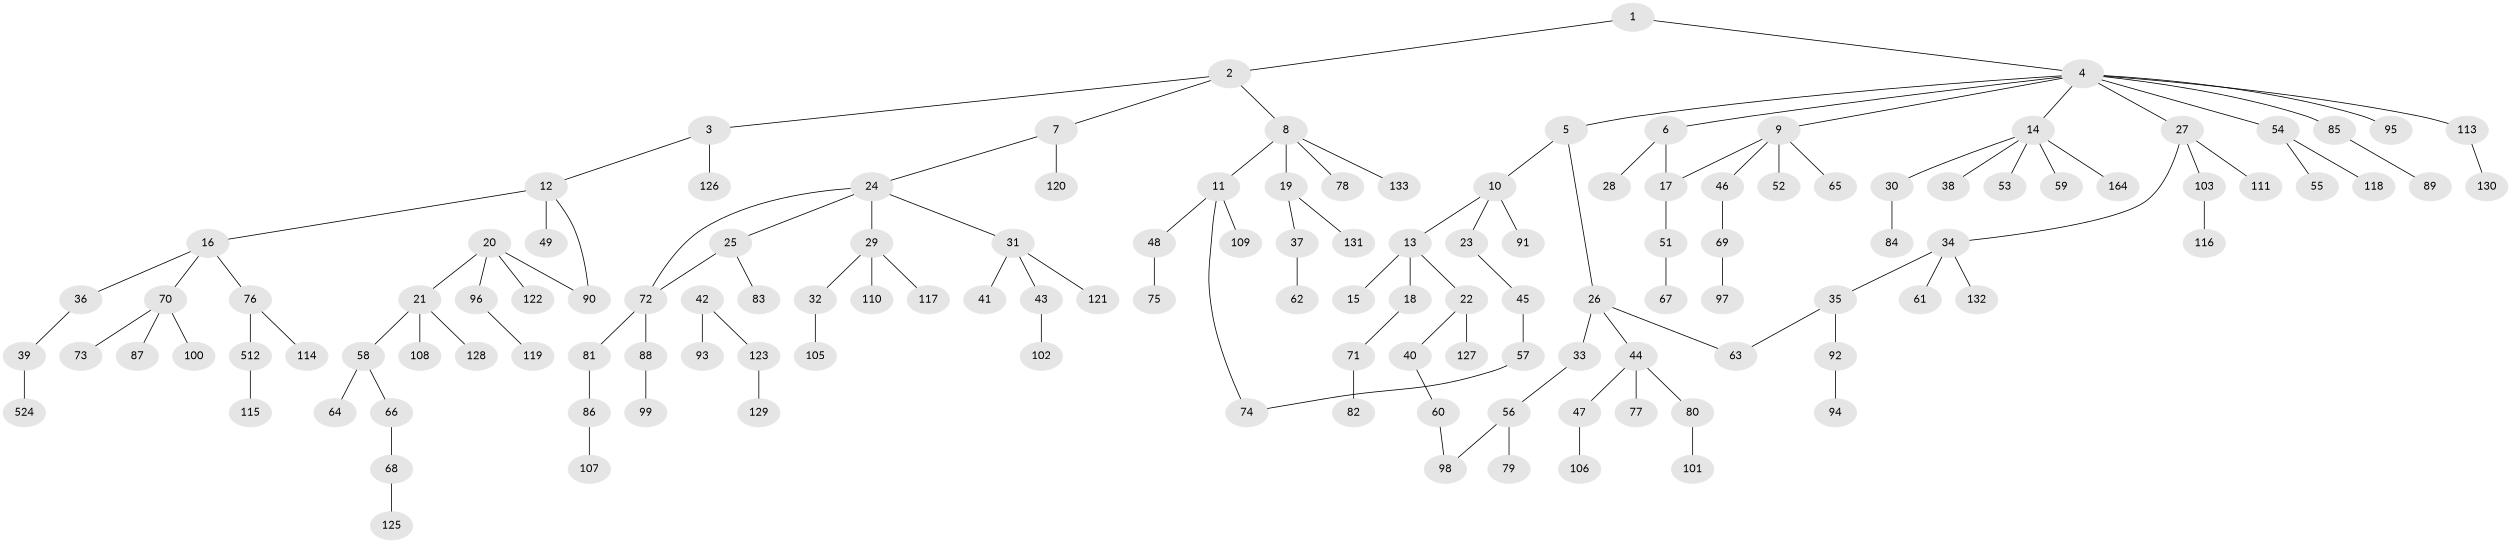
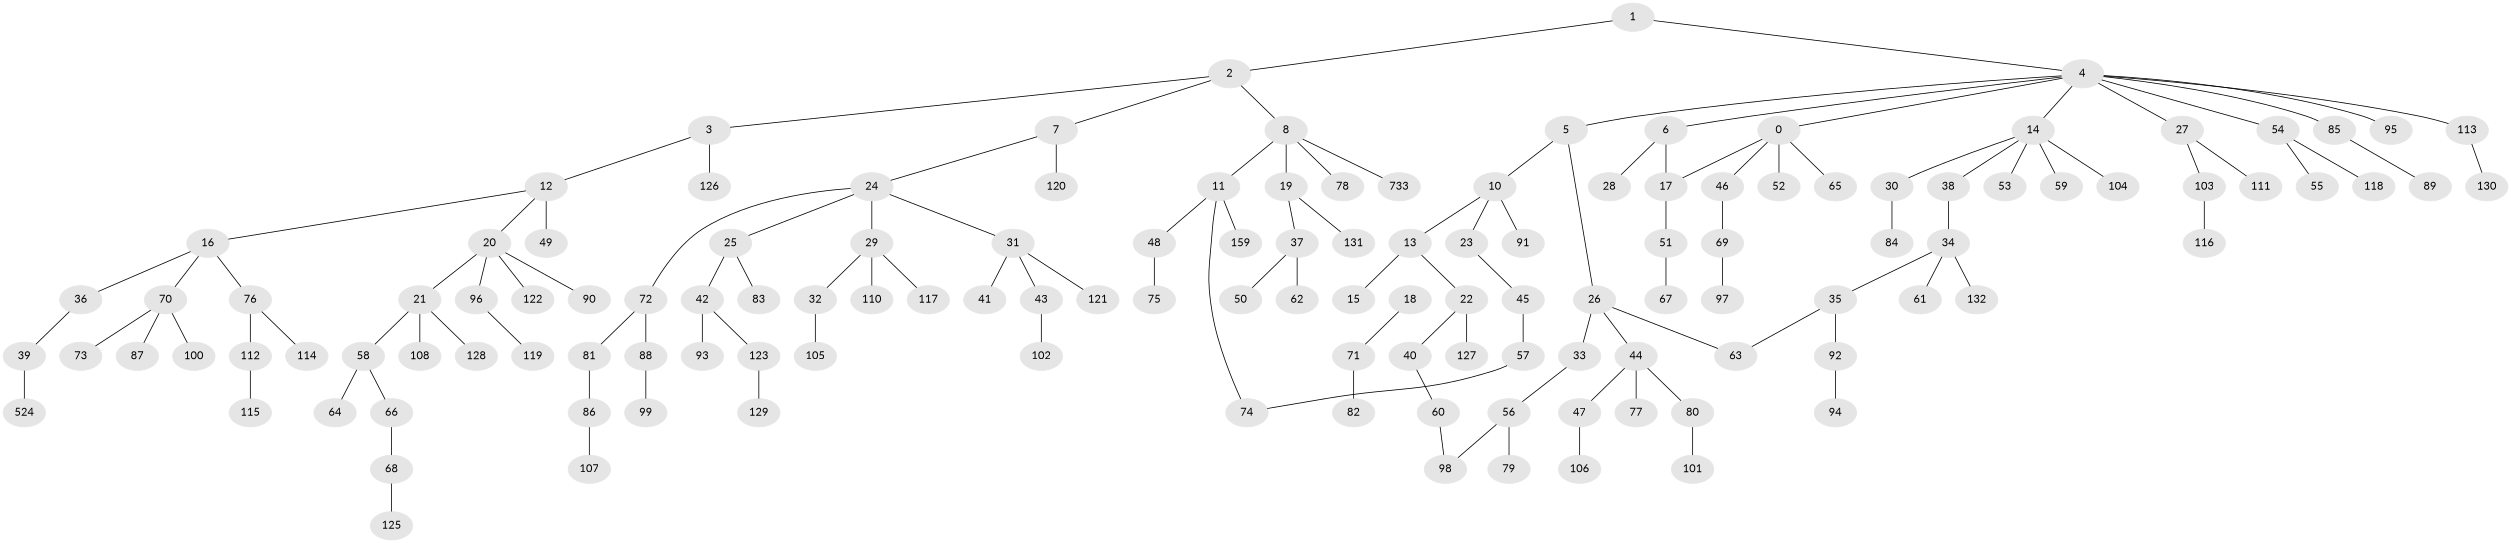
(1779, 130) -> (1779, 130)
(1399, 187) -> (1399, 187)
(2118, 187) -> (2118, 187)
(2092, 221) -> (1948, 215)
(578, 240) -> (518, 215)
(1241, 243) -> (1241, 243)
(688, 272) -> (716, 272)
(1410, 272) -> none
none -> (1241, 300)
(250, 356) -> (250, 356)
